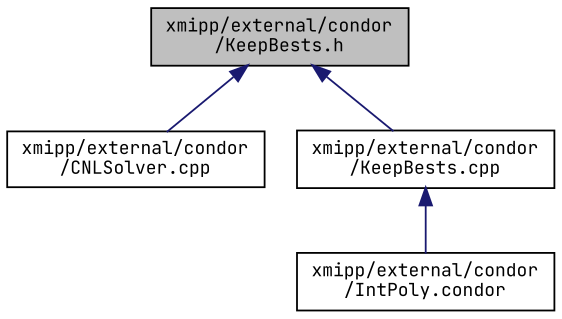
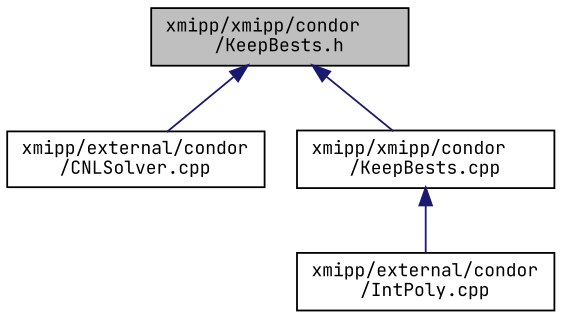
(280, 37) -> (280, 37)
(426, 159) -> (426, 159)
(426, 282) -> (426, 282)
